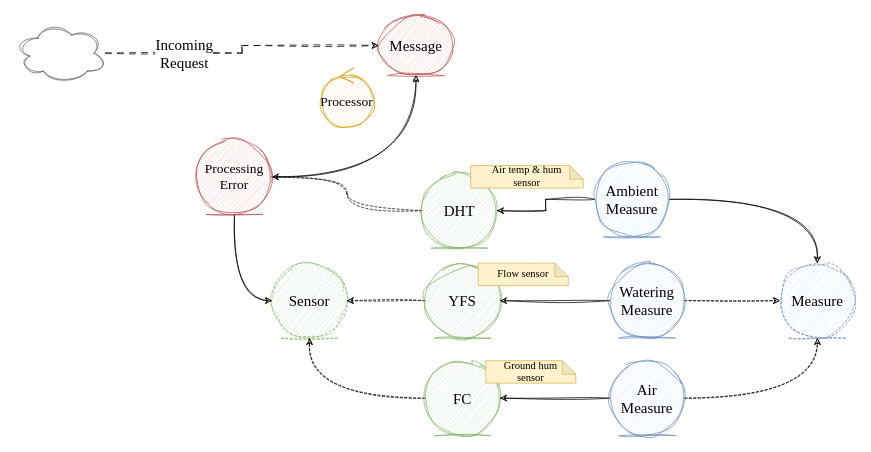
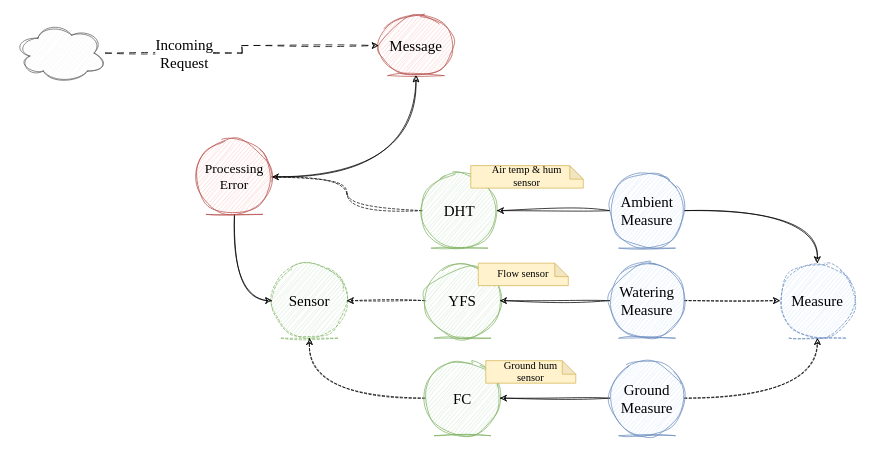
(347, 98) -> none
(632, 199) -> (647, 210)
(647, 398) -> (647, 398)
